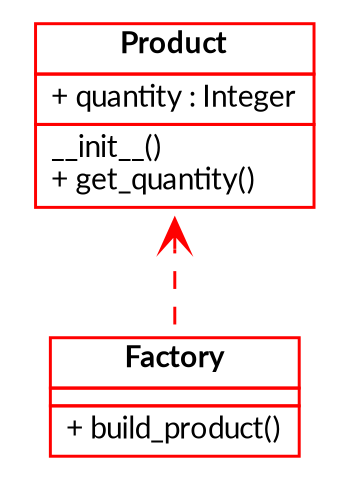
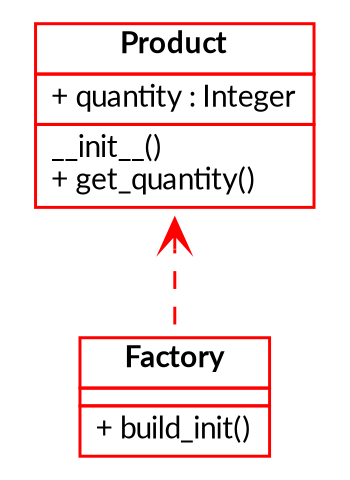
(175, 430) -> (175, 430)
